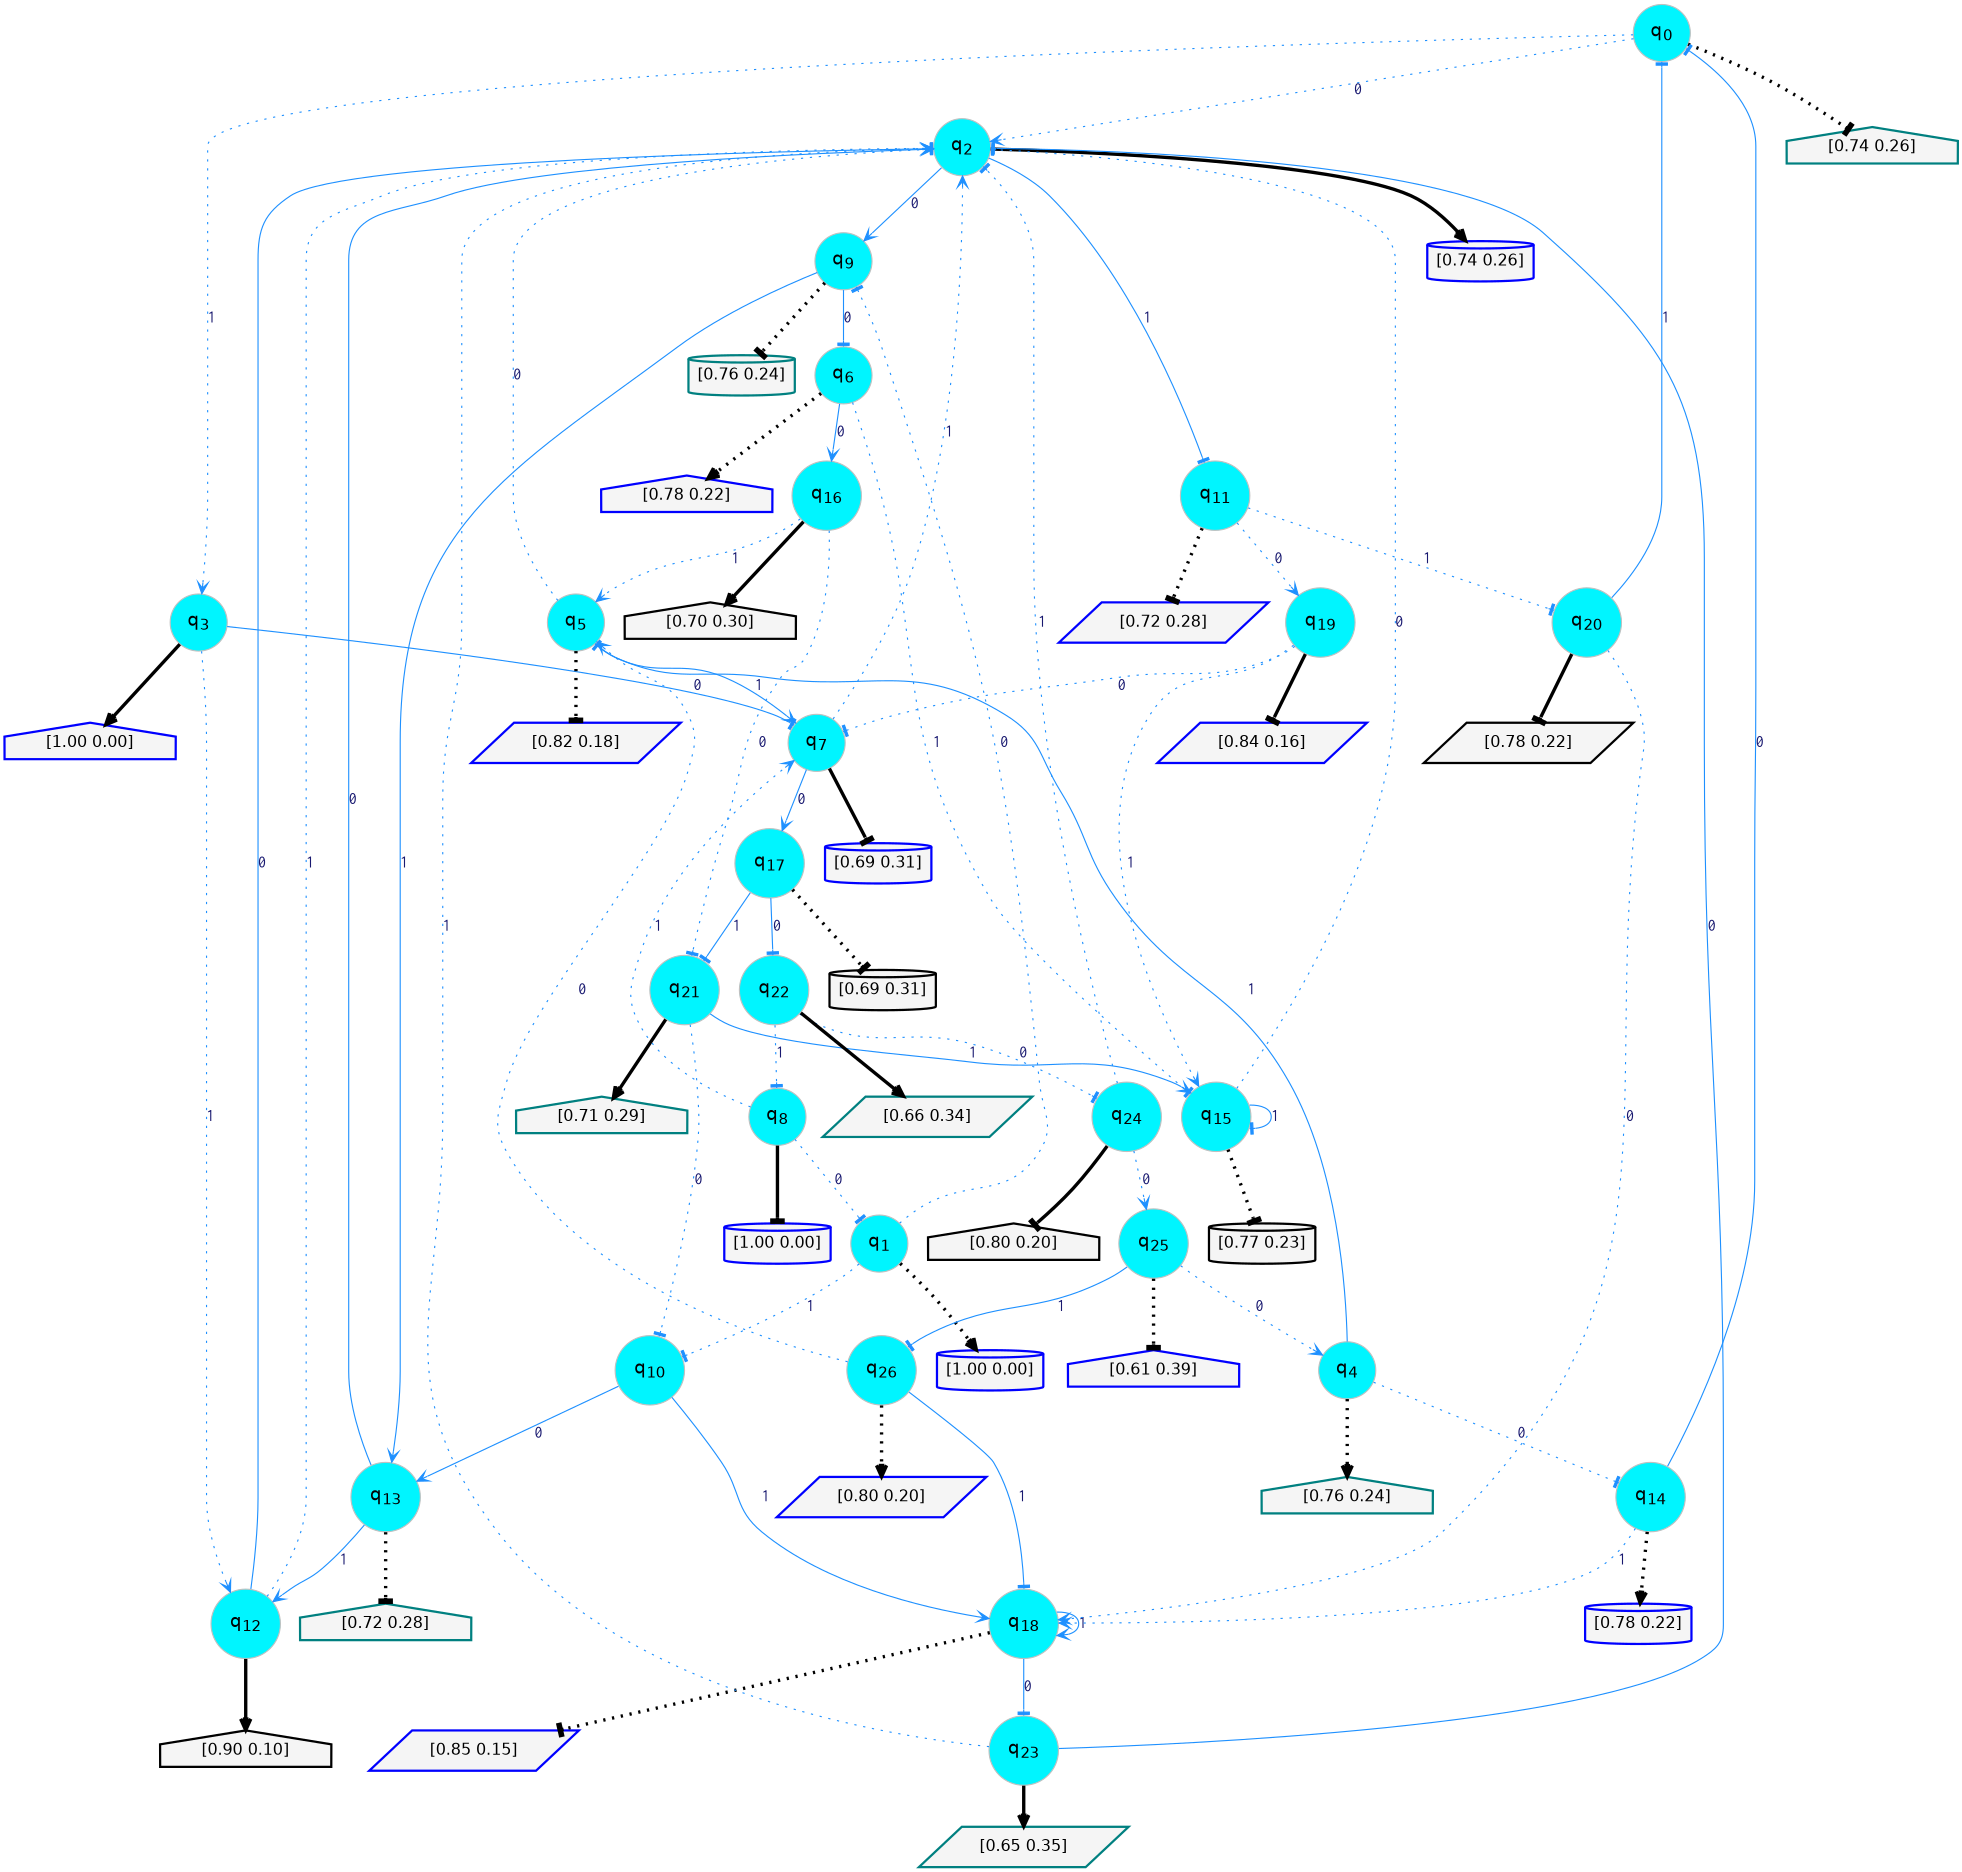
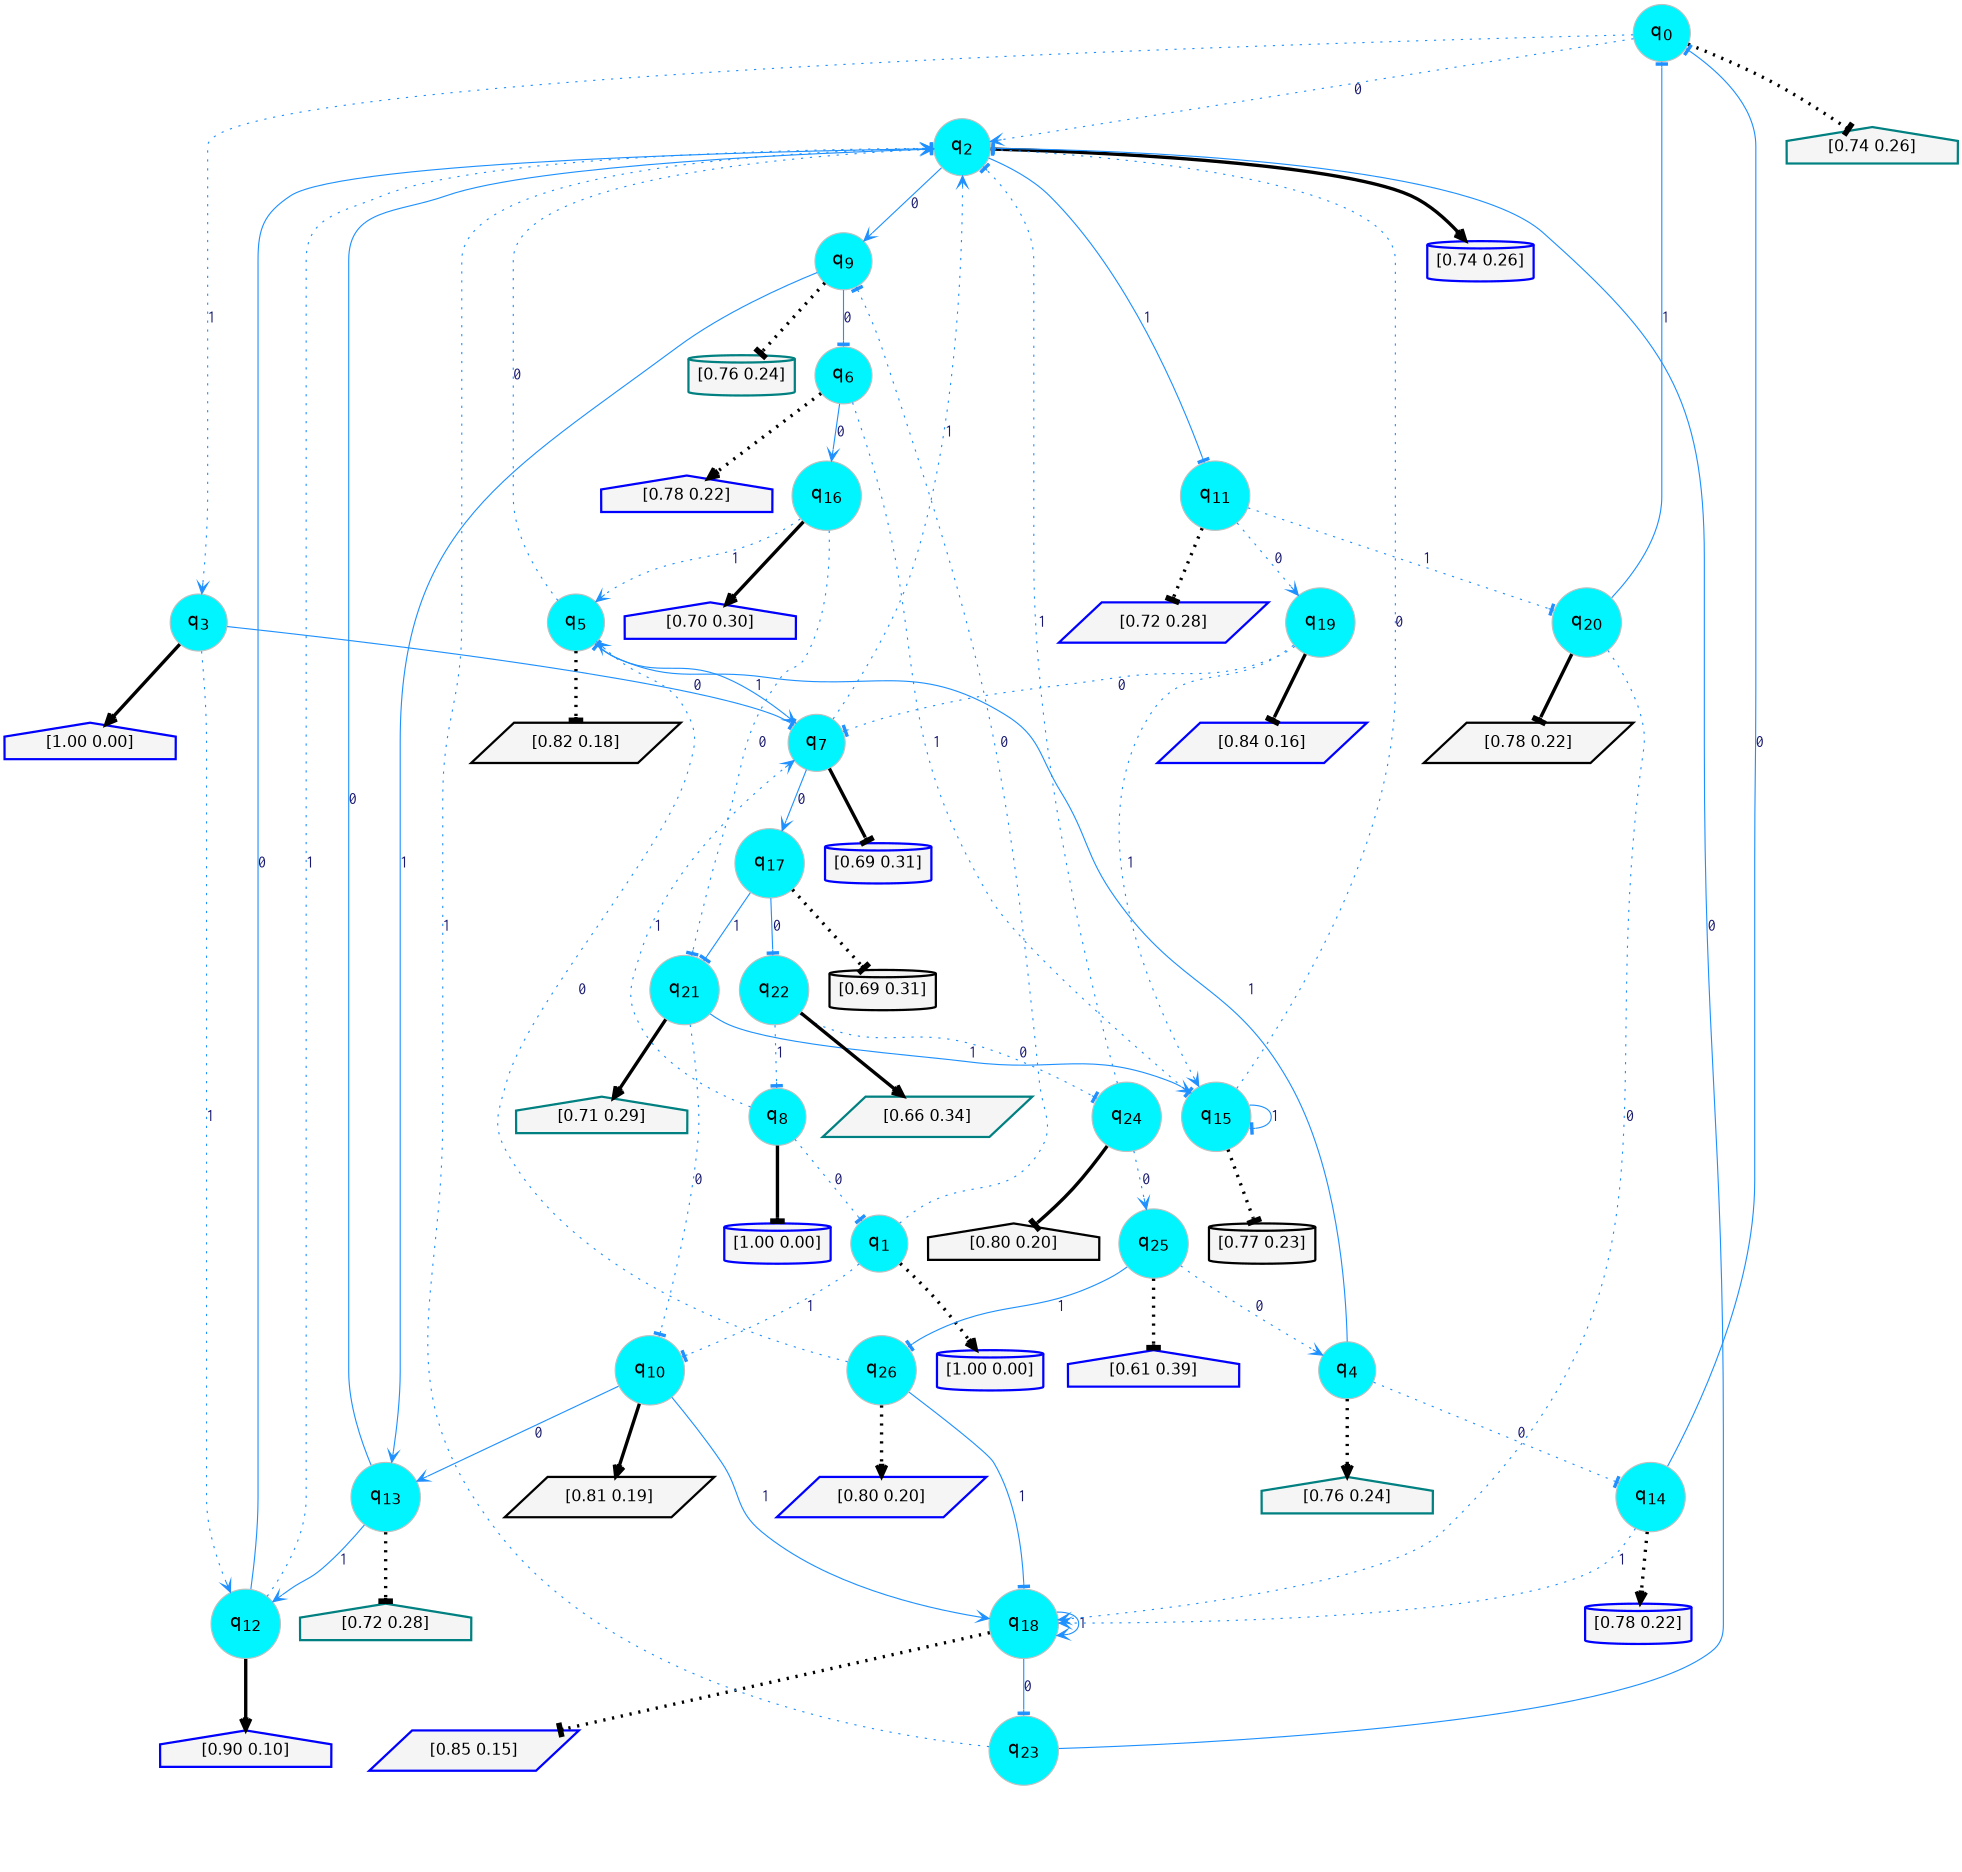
(710, 623) -> (710, 623)
(576, 743) -> (576, 743)
none -> (610, 1497)
(246, 1751) -> (246, 1751)
(1024, 1847) -> none
